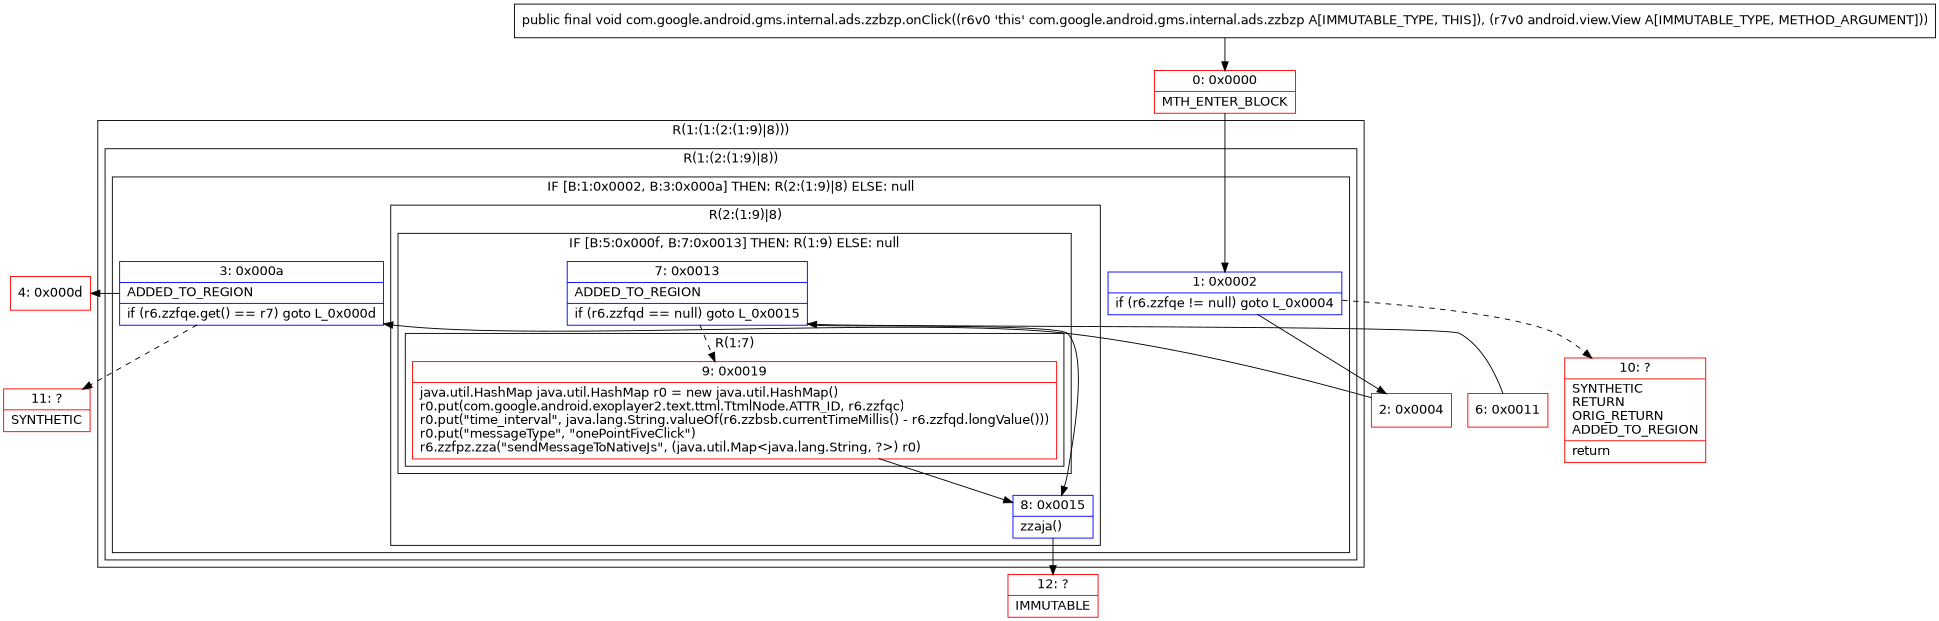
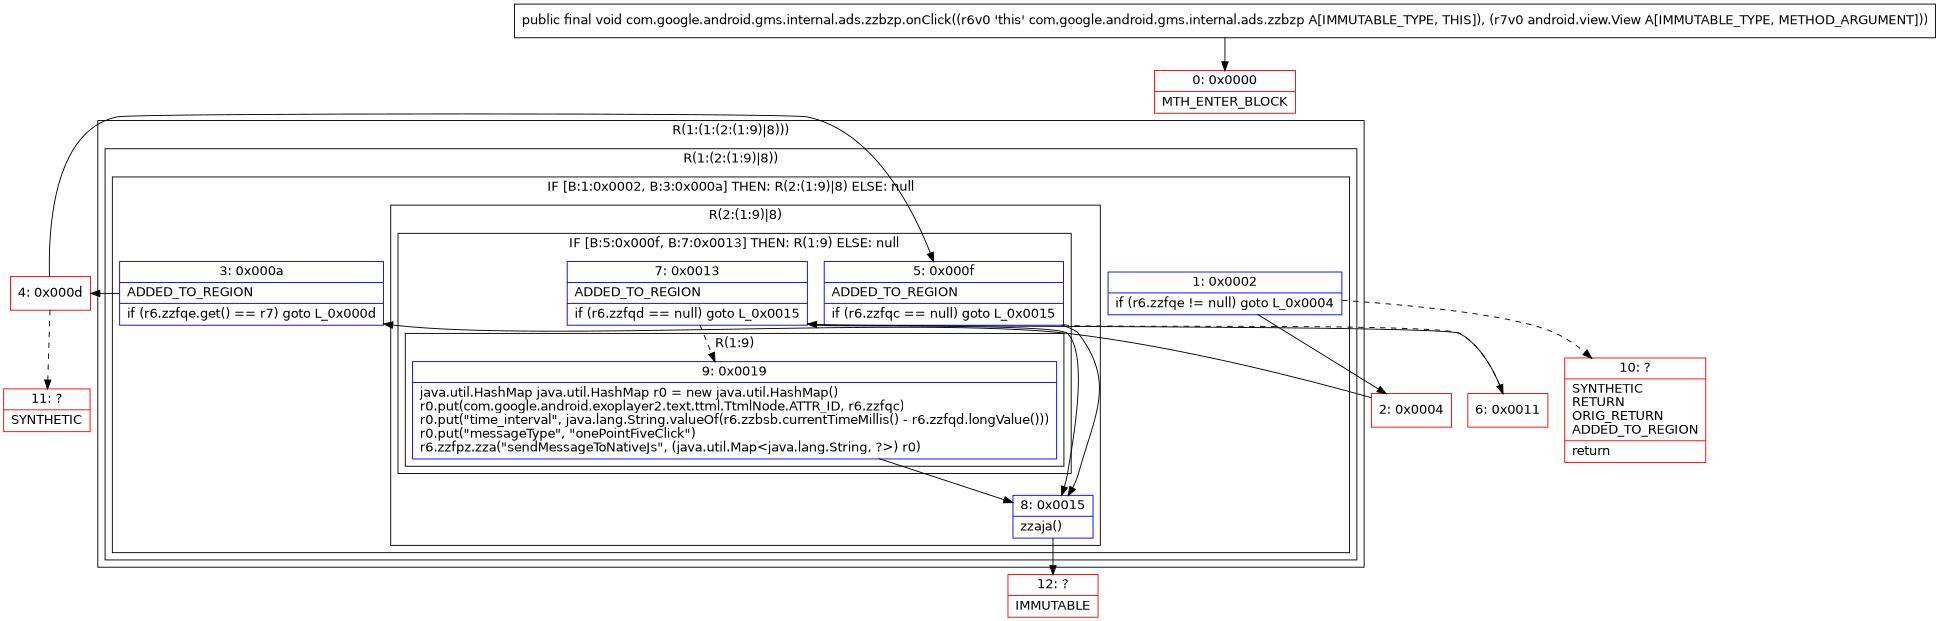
(1225, 188) -> none
none -> (944, 293)
(735, 344) -> (735, 344)
(144, 355) -> (49, 345)
(735, 410) -> (735, 410)
